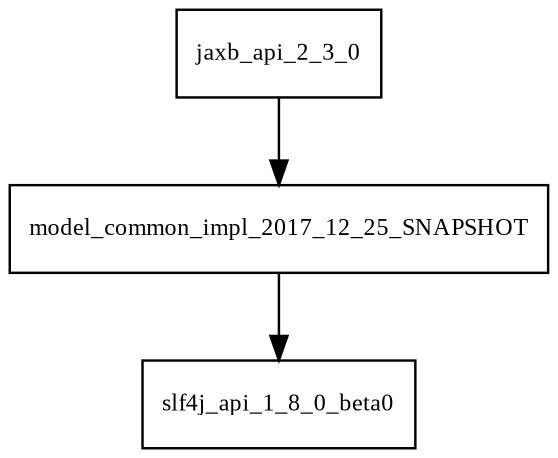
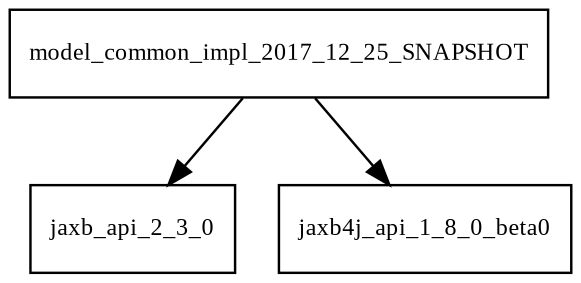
(279, 129) -> (214, 132)
(279, 404) -> (425, 229)
